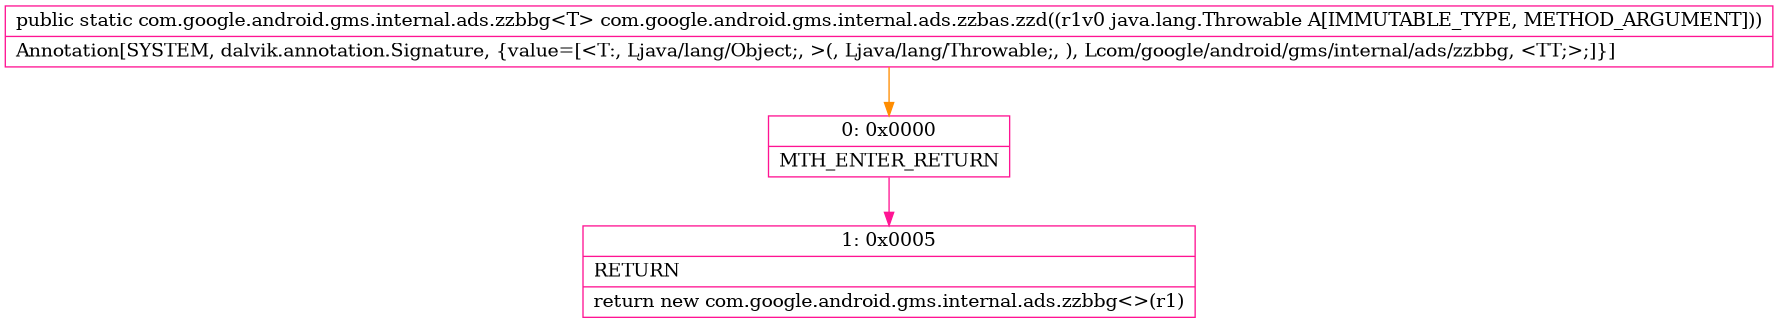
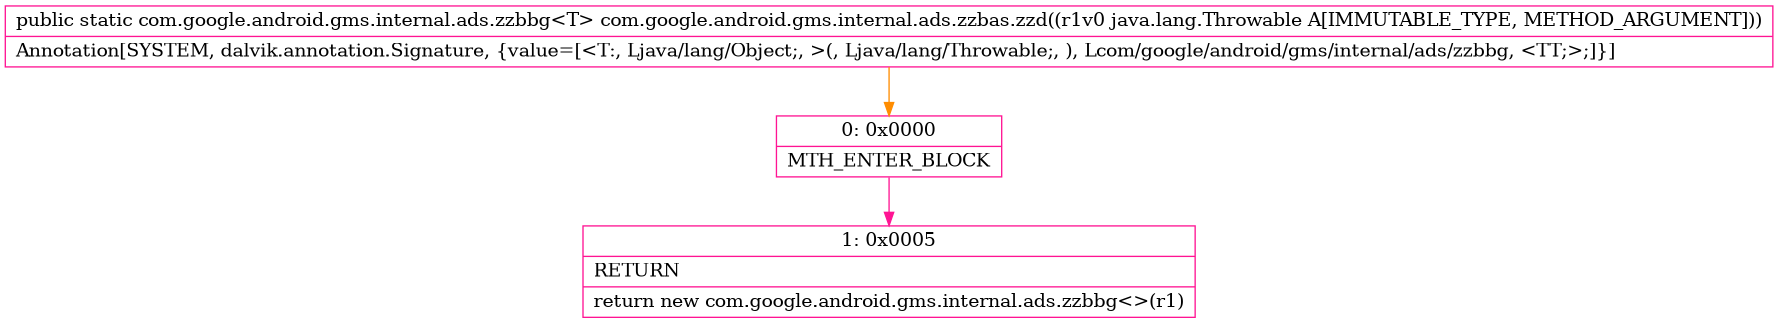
(889, 161) -> (889, 161)
